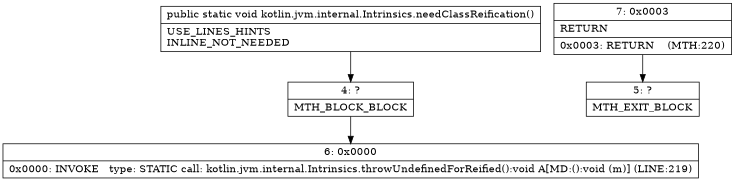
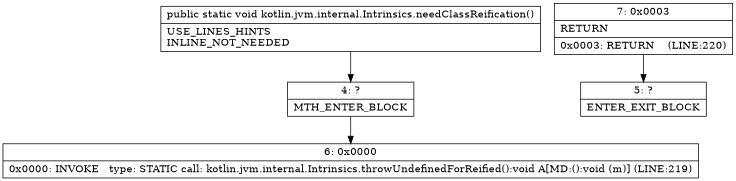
(643, 46) -> (643, 46)
(351, 107) -> (351, 107)
(643, 107) -> (643, 107)
